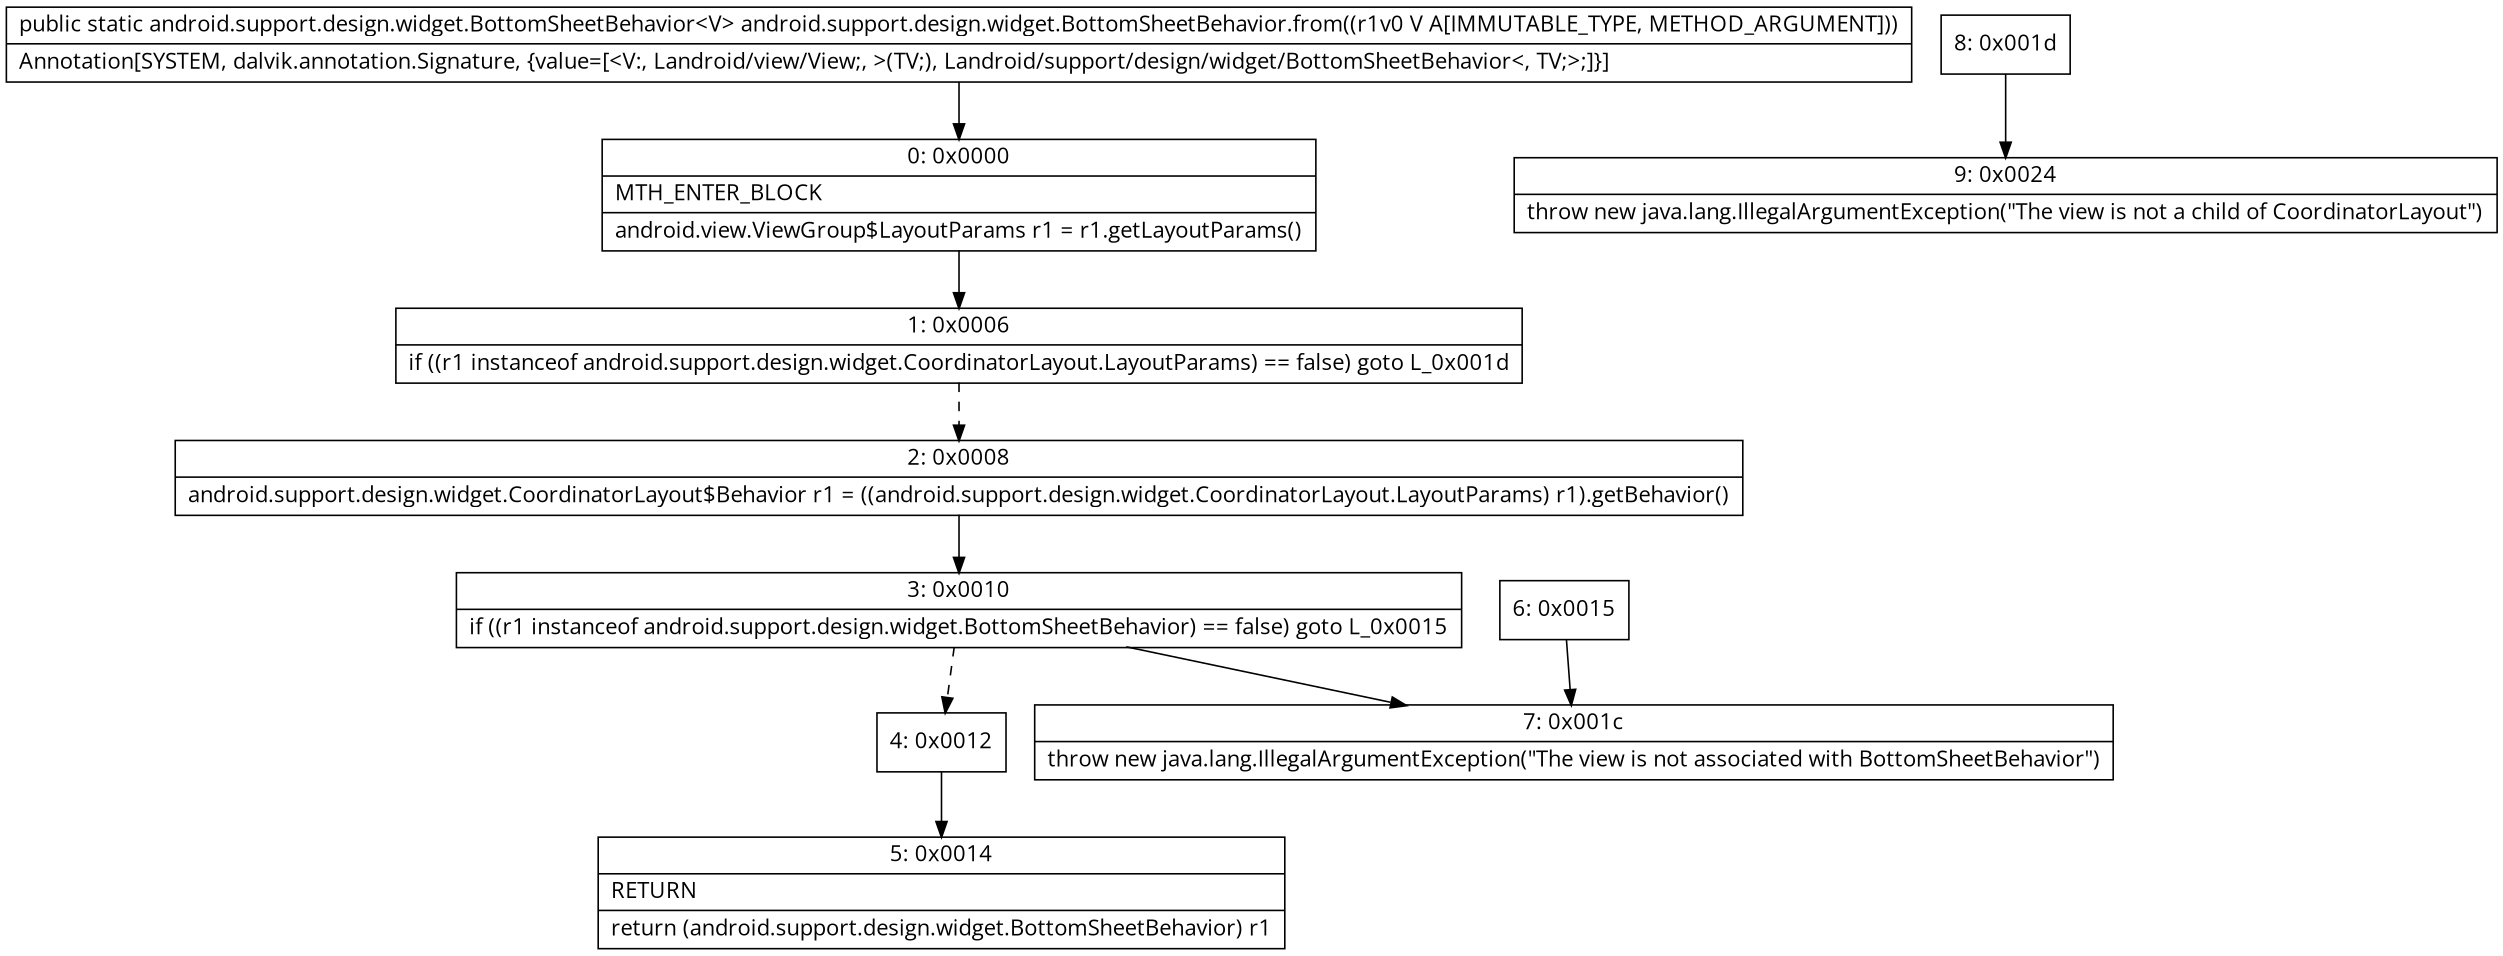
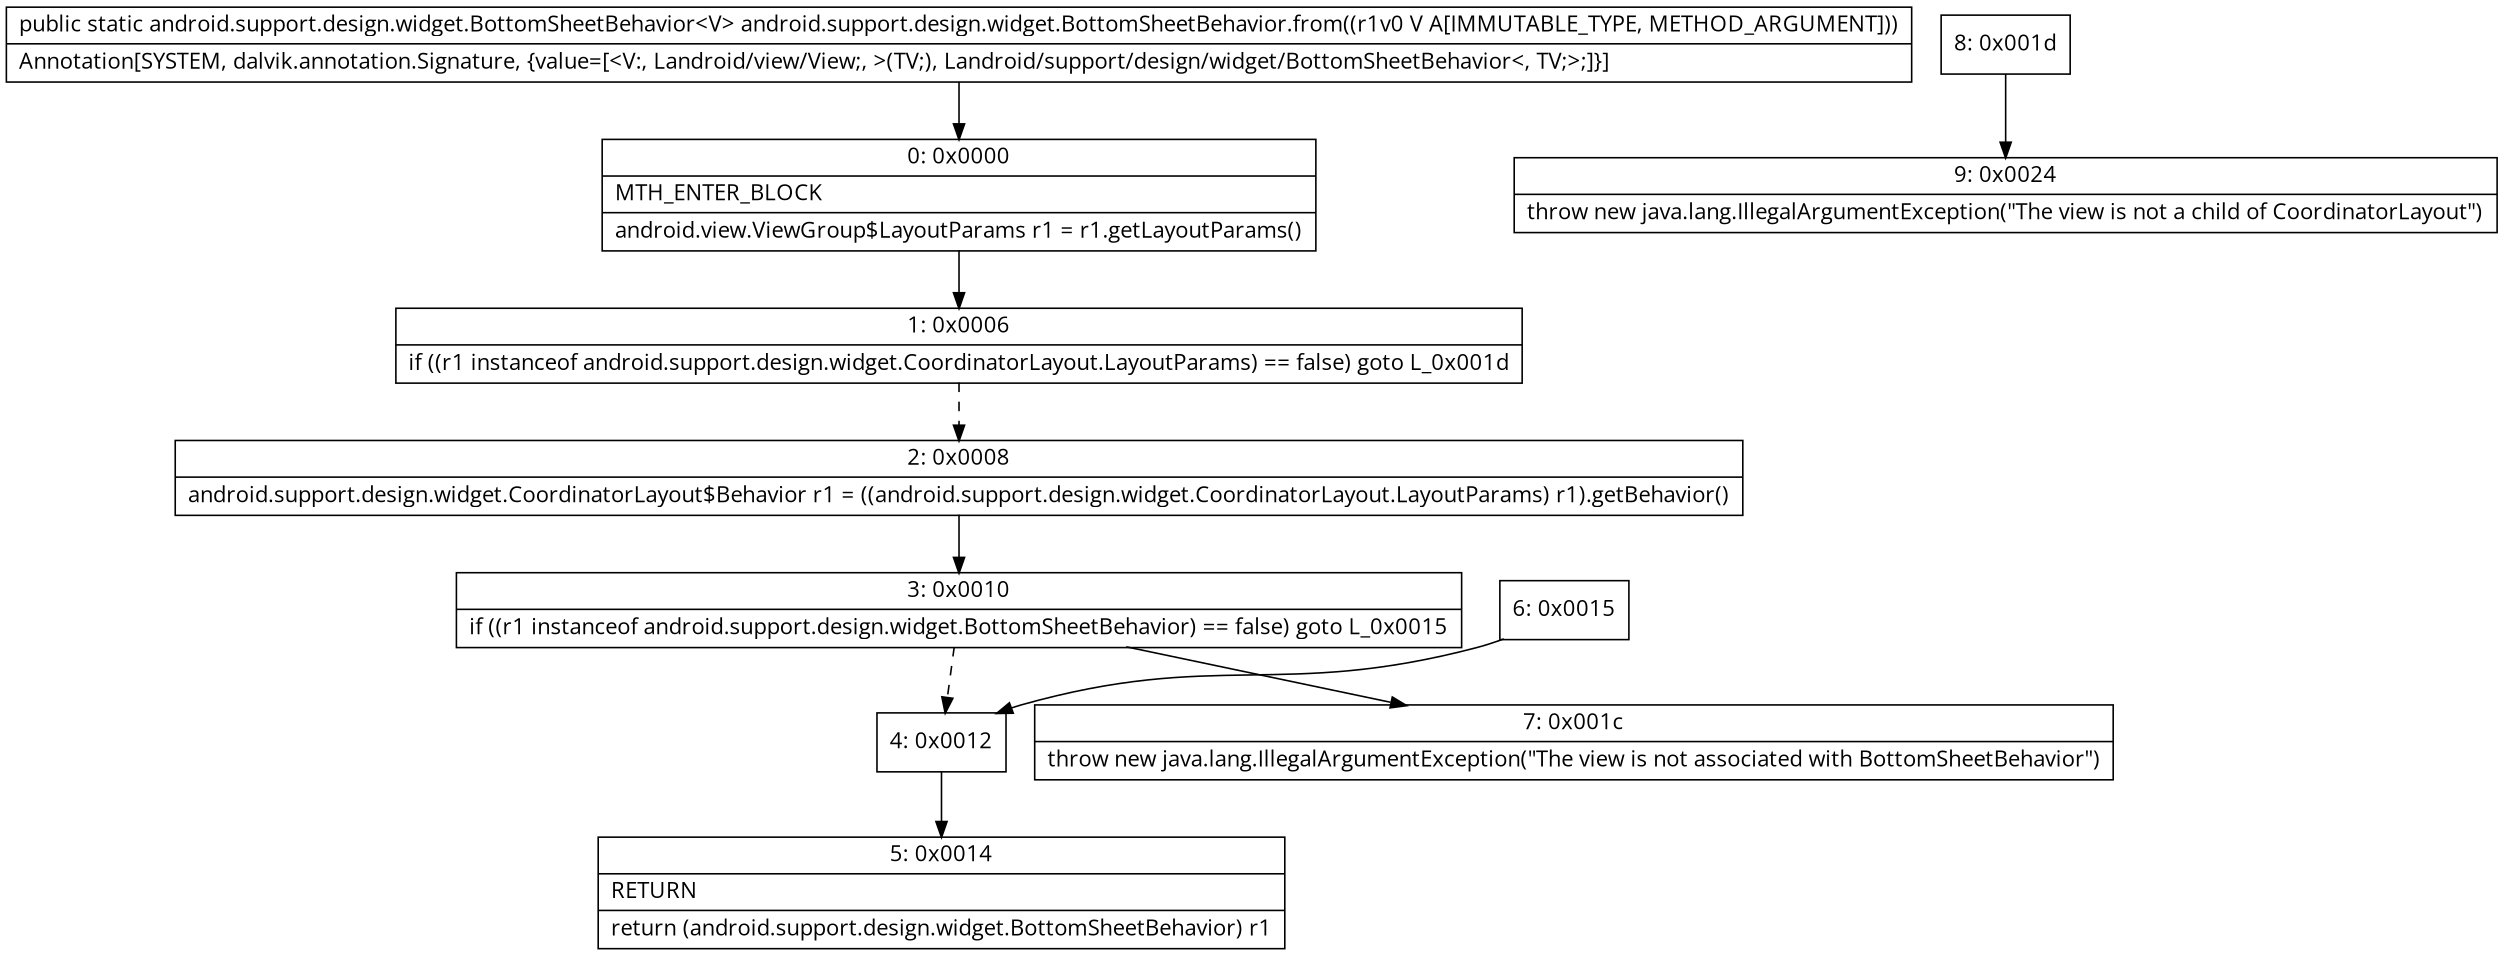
(1568, 664) -> (1308, 673)
